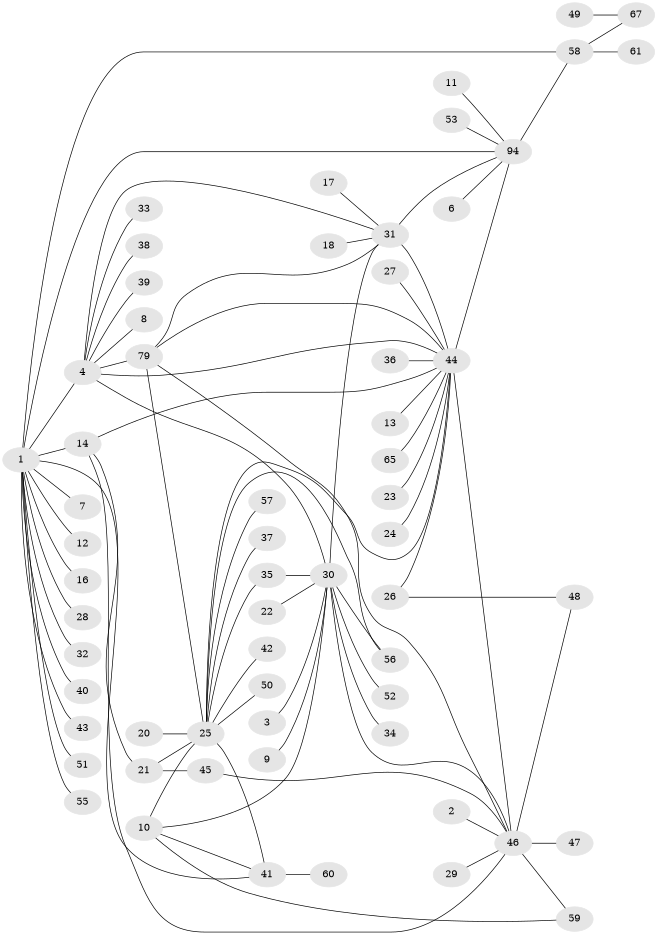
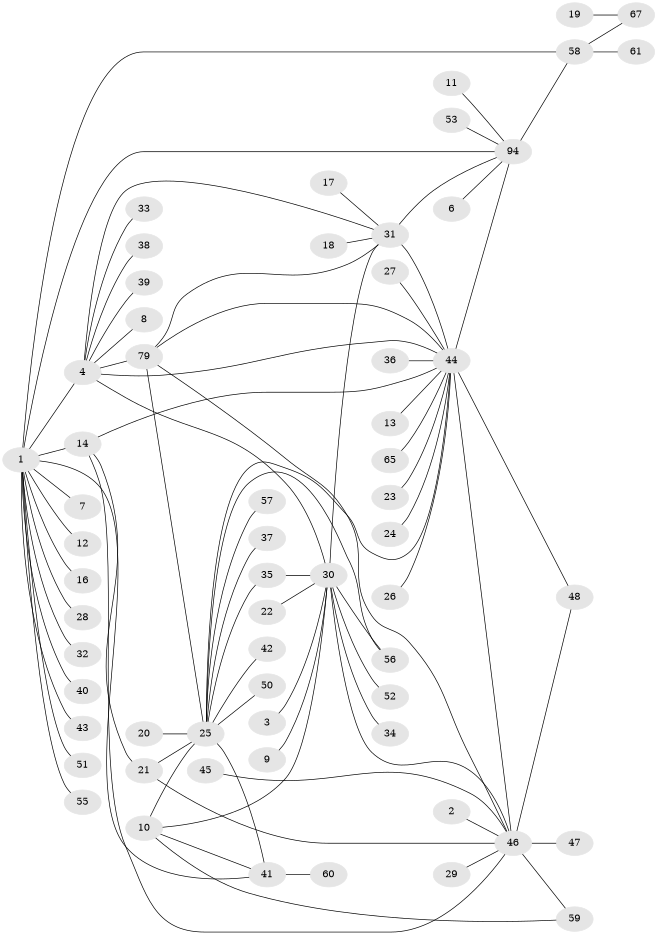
(575, 15) -> (575, 15)
(486, 597) -> (513, 479)
(180, 771) -> (319, 843)
